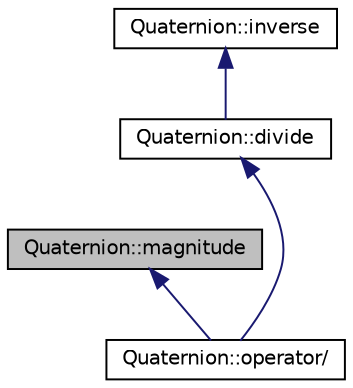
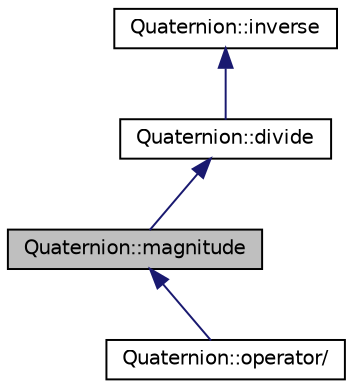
(283, 259) -> (174, 202)
